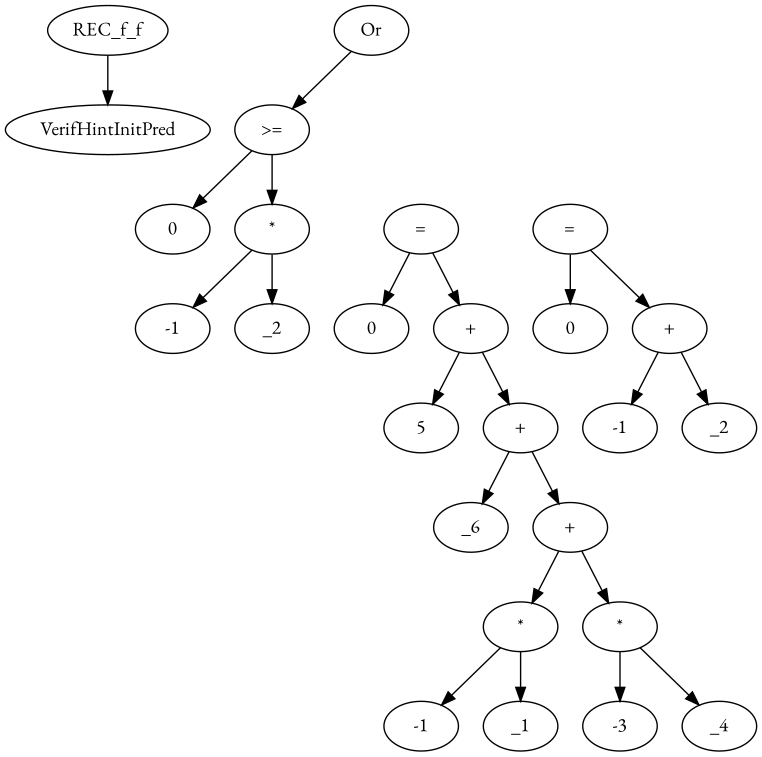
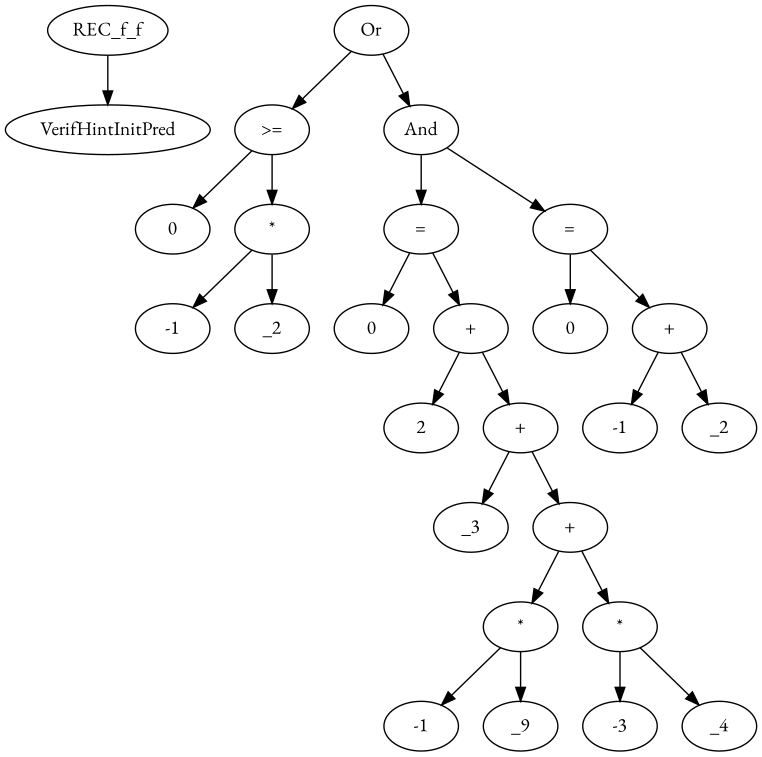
none -> (421, 130)
(421, 428) -> (421, 428)
(471, 527) -> (471, 527)
(521, 726) -> (521, 726)
